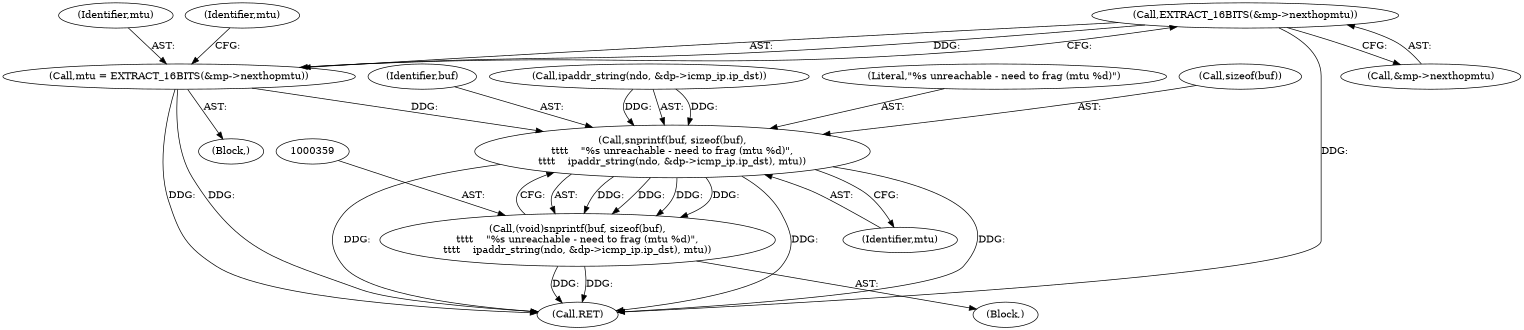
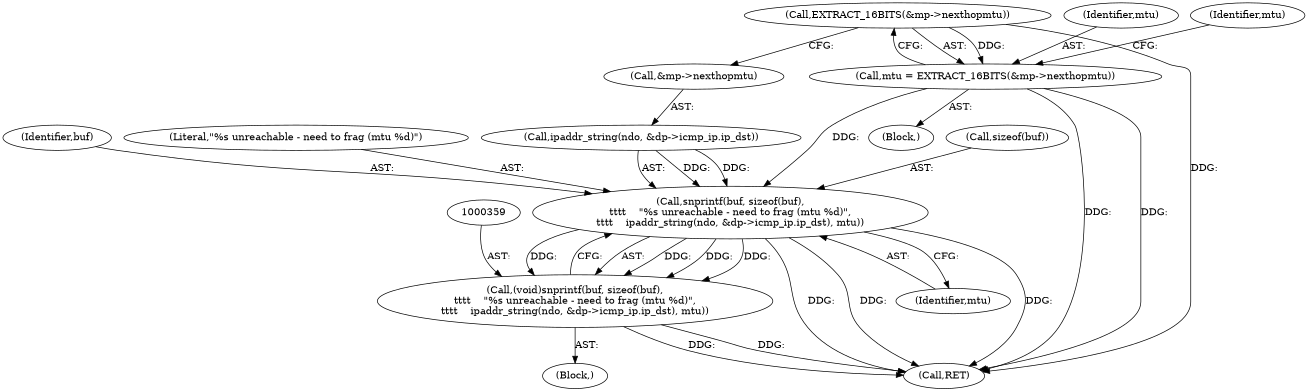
(1391, 40) -> (670, 104)
